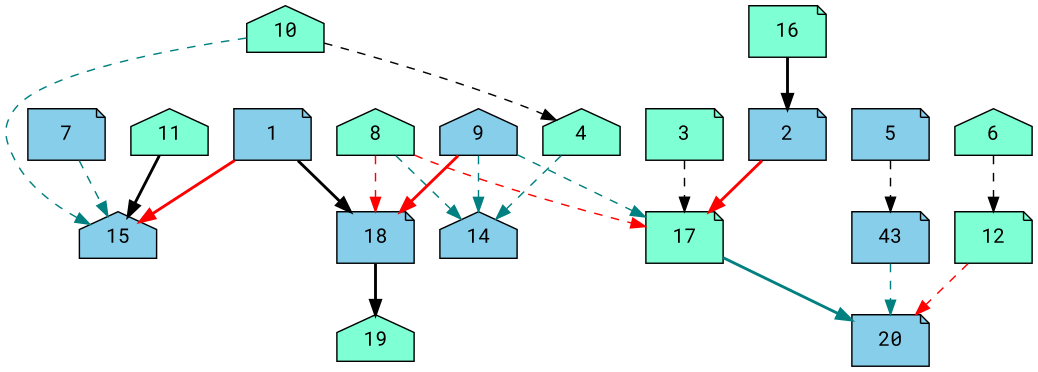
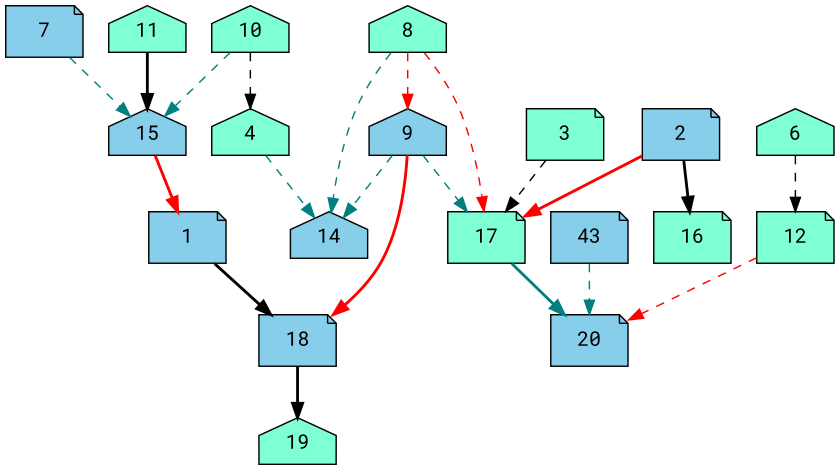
(788, 76) -> (686, 179)
(891, 134) -> none
(376, 176) -> (408, 73)
(194, 187) -> (164, 177)
